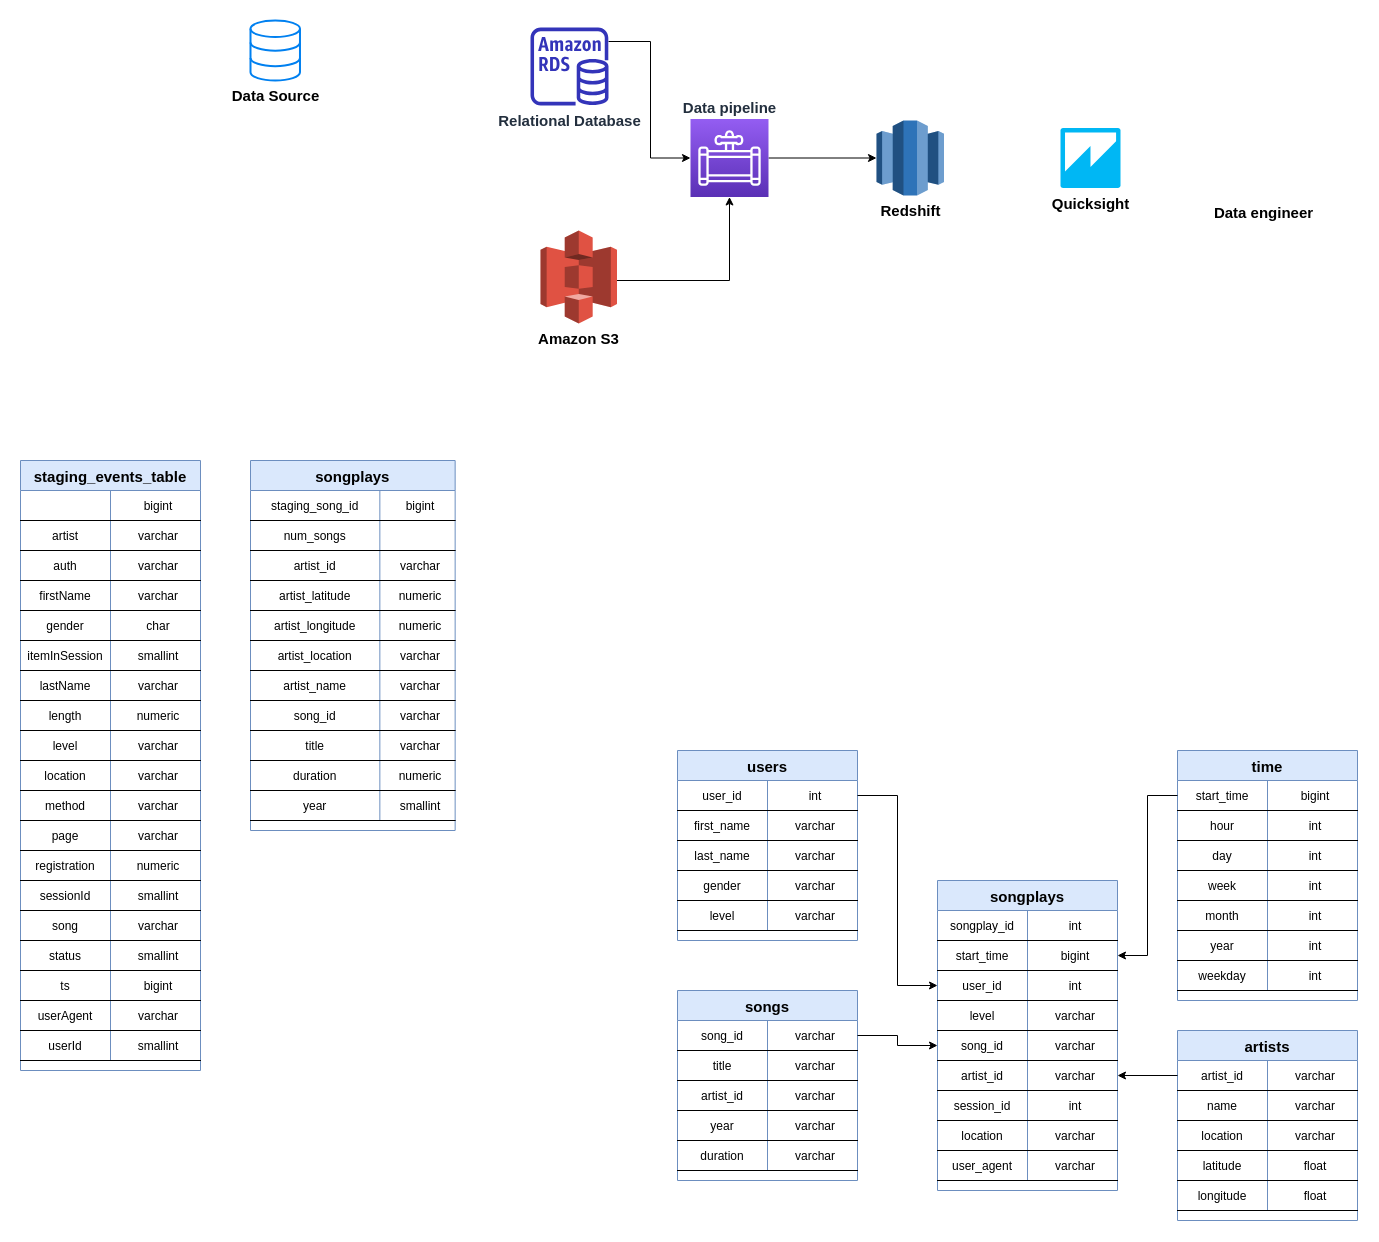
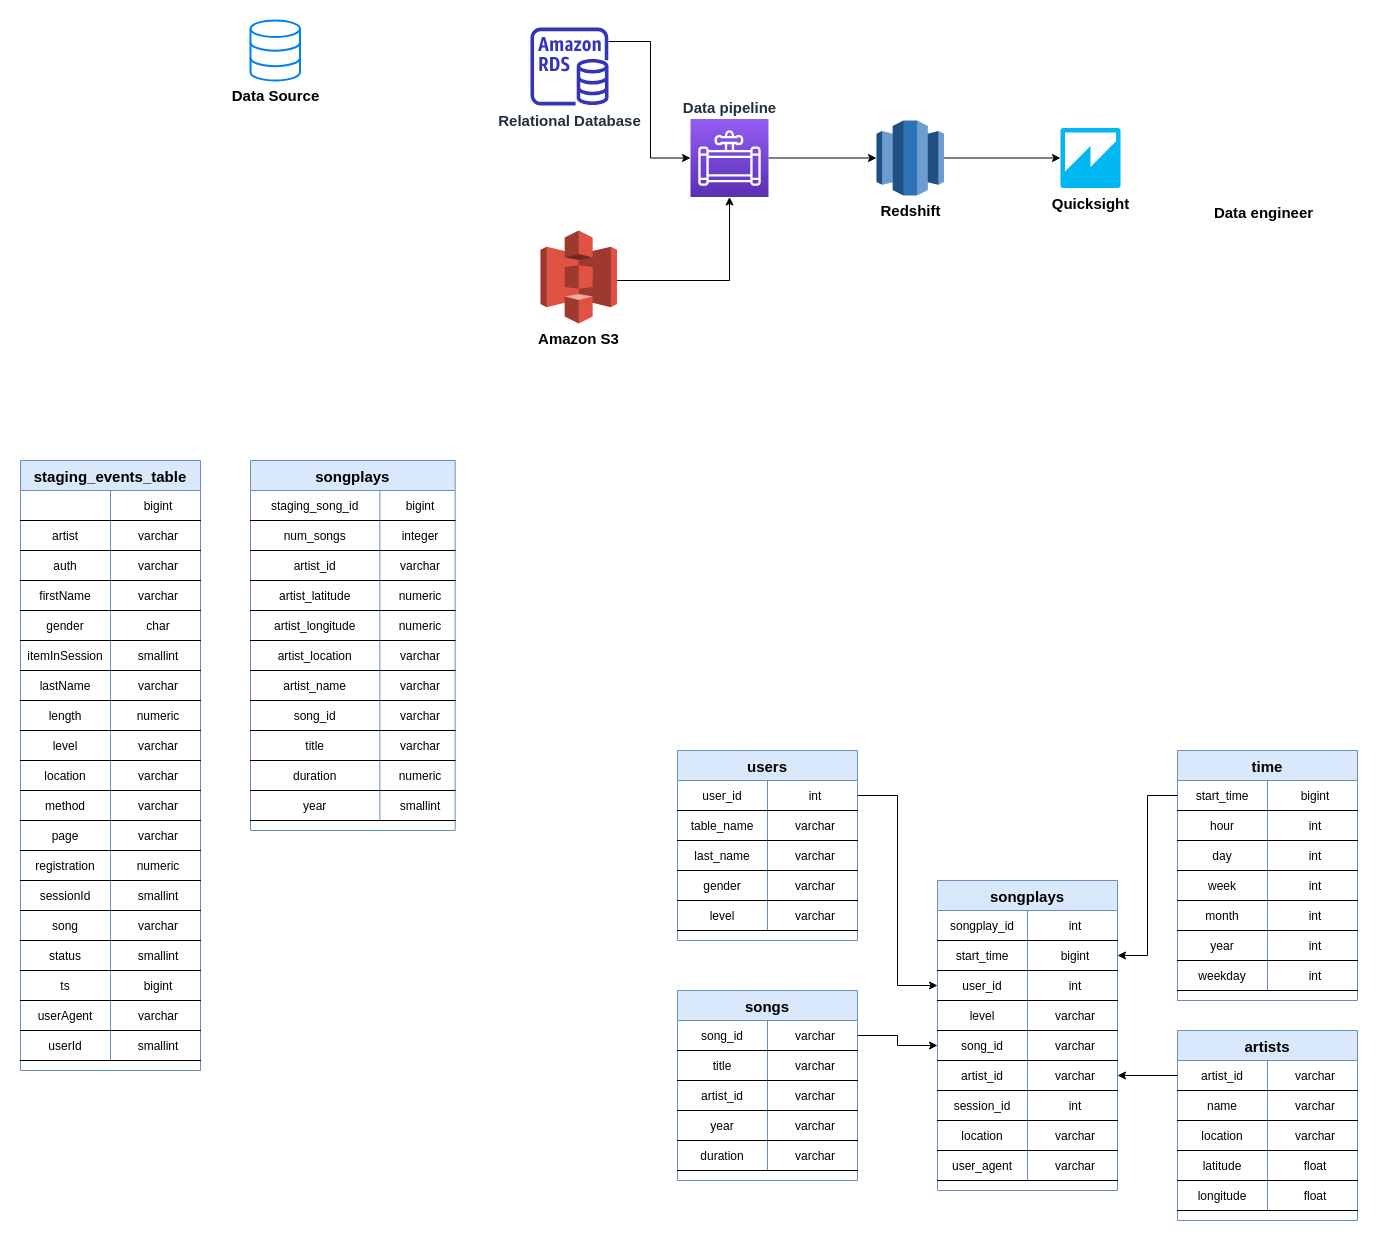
none -> (998, 158)
none -> (418, 536)
(722, 826) -> (722, 826)
